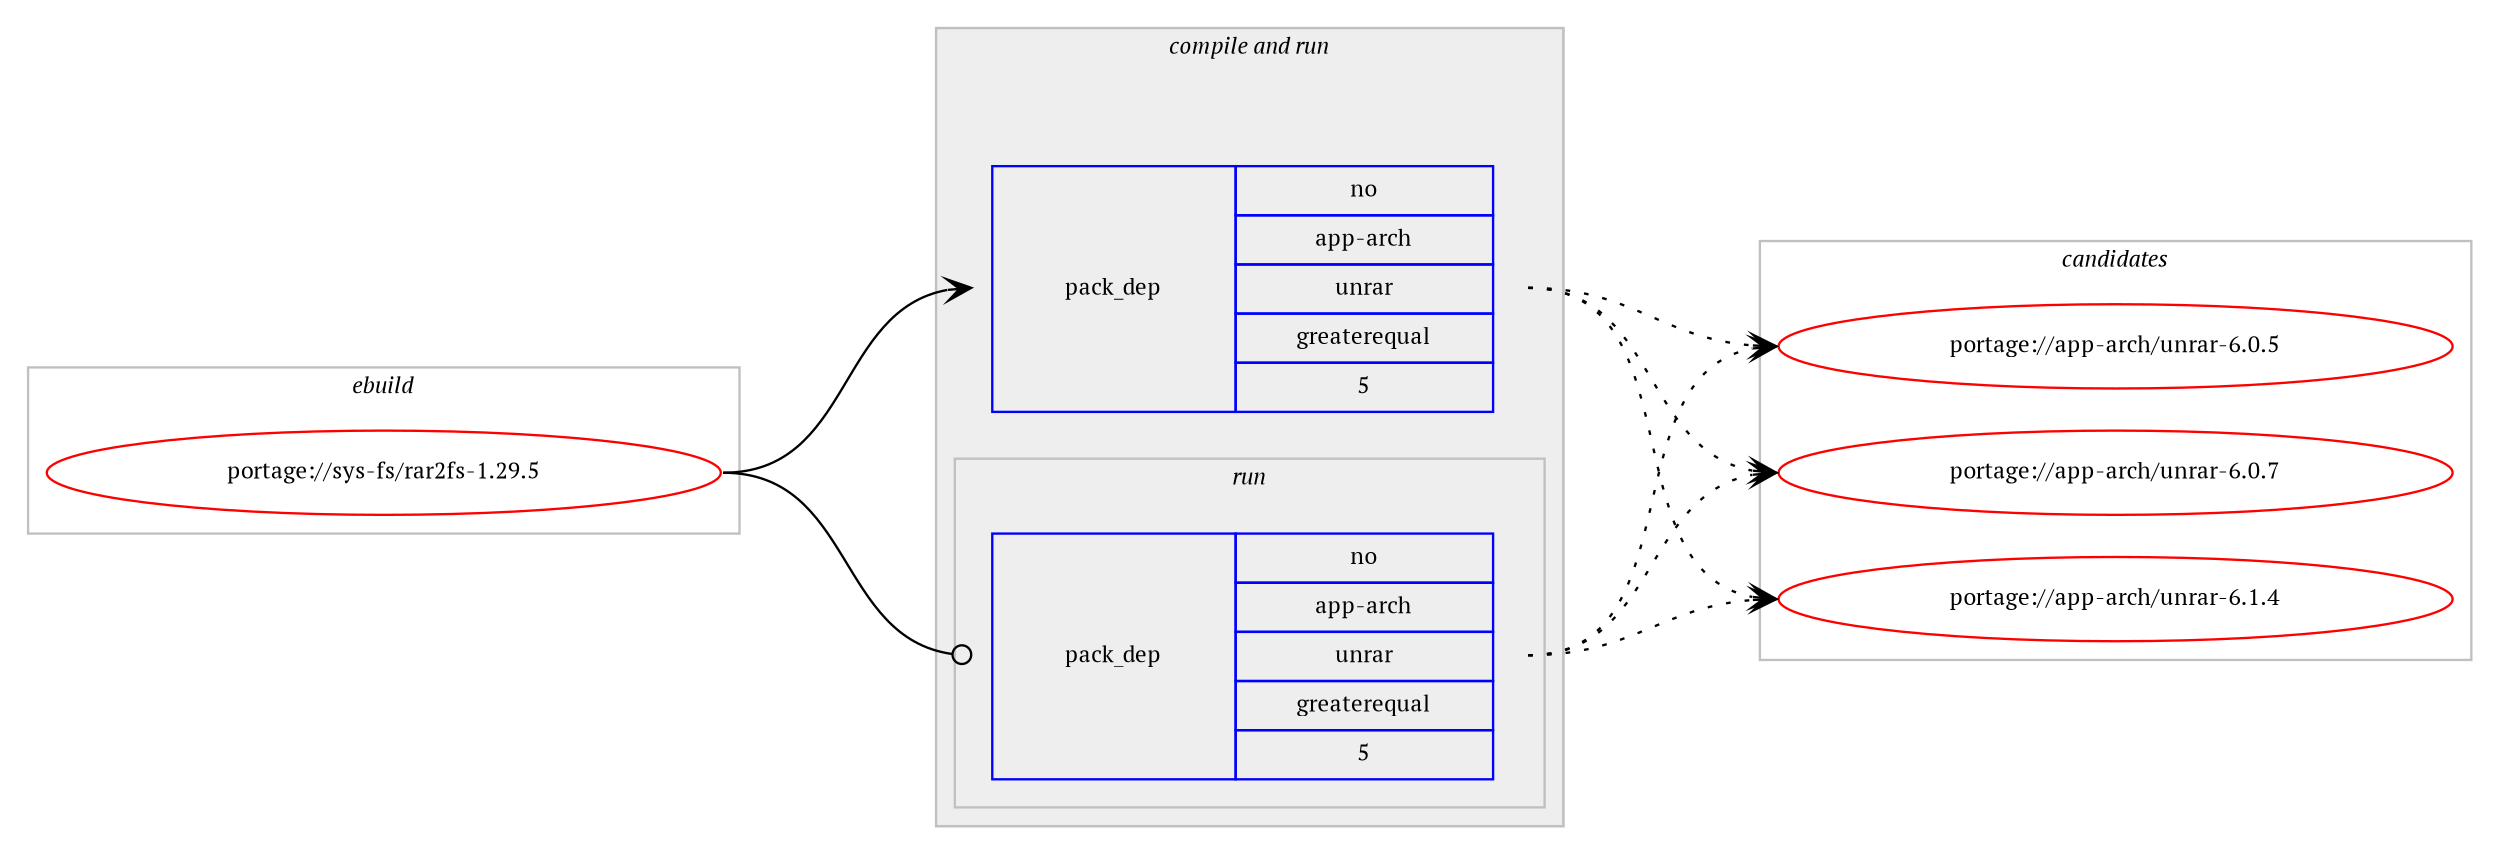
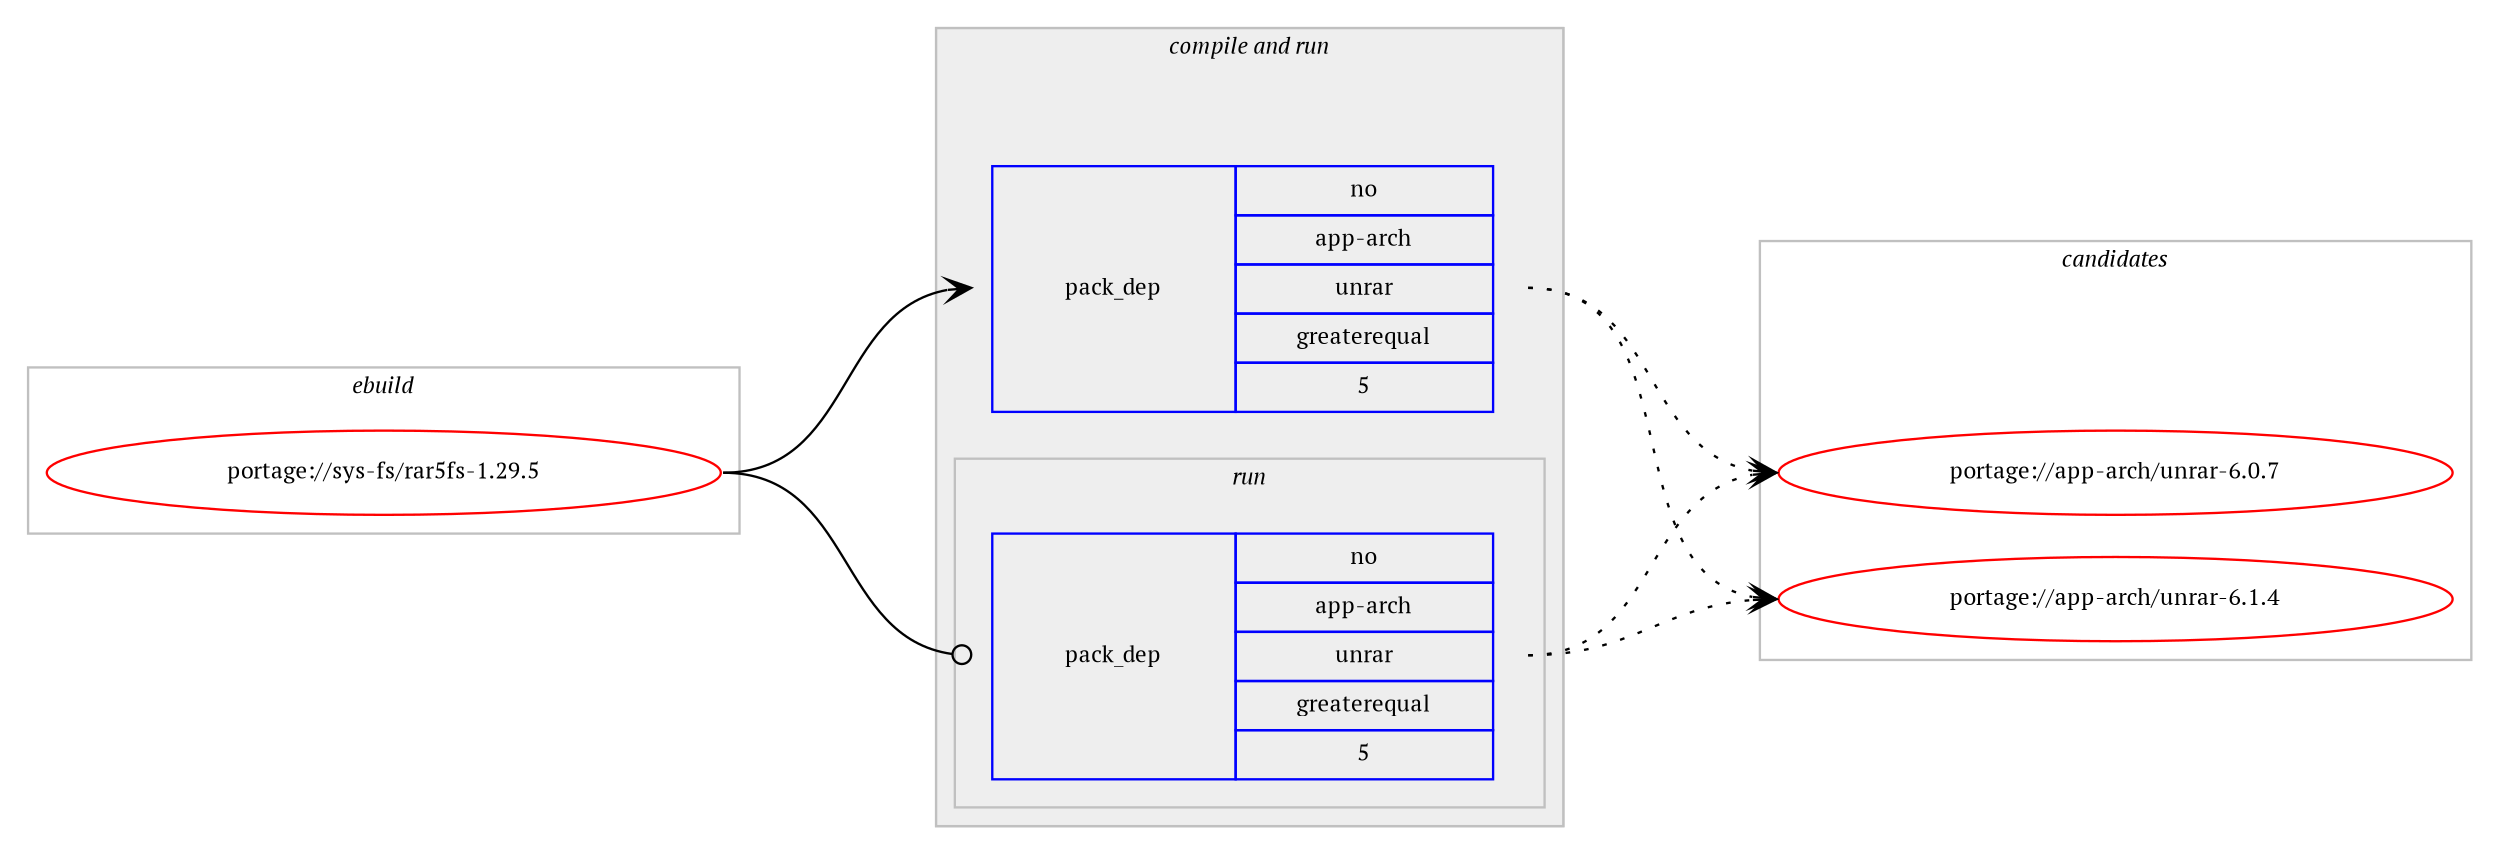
(2116, 346) -> none
(384, 473) -> (384, 473)
